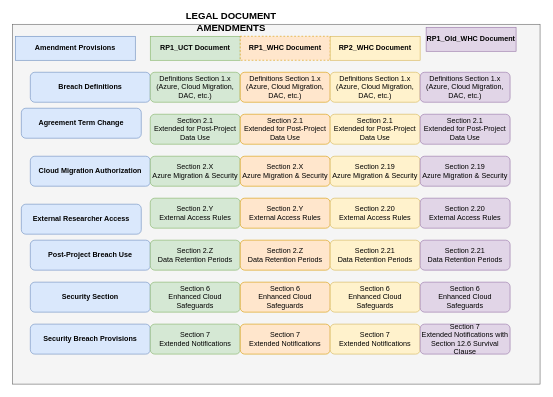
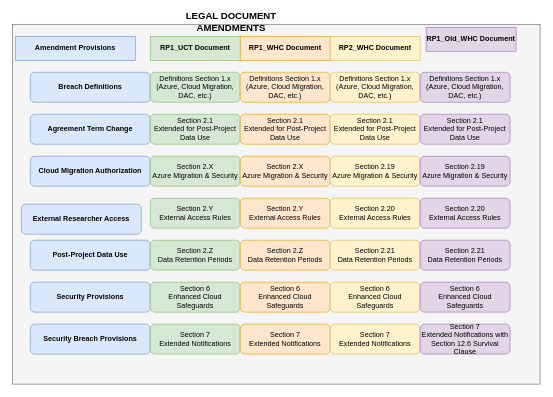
(285, 48) -> (285, 48)
(81, 123) -> (90, 129)
(90, 255) -> (90, 255)
(90, 297) -> (90, 297)
